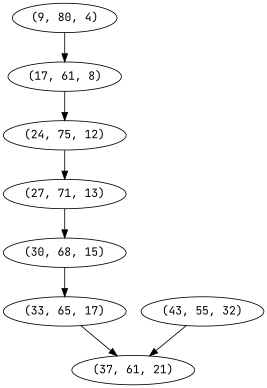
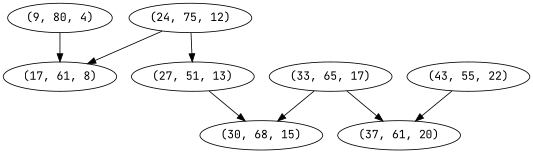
(65, 102) -> (129, 46)
(65, 194) -> (193, 77)
(65, 278) -> (299, 103)
(203, 311) -> (468, 77)
(133, 370) -> (399, 135)
